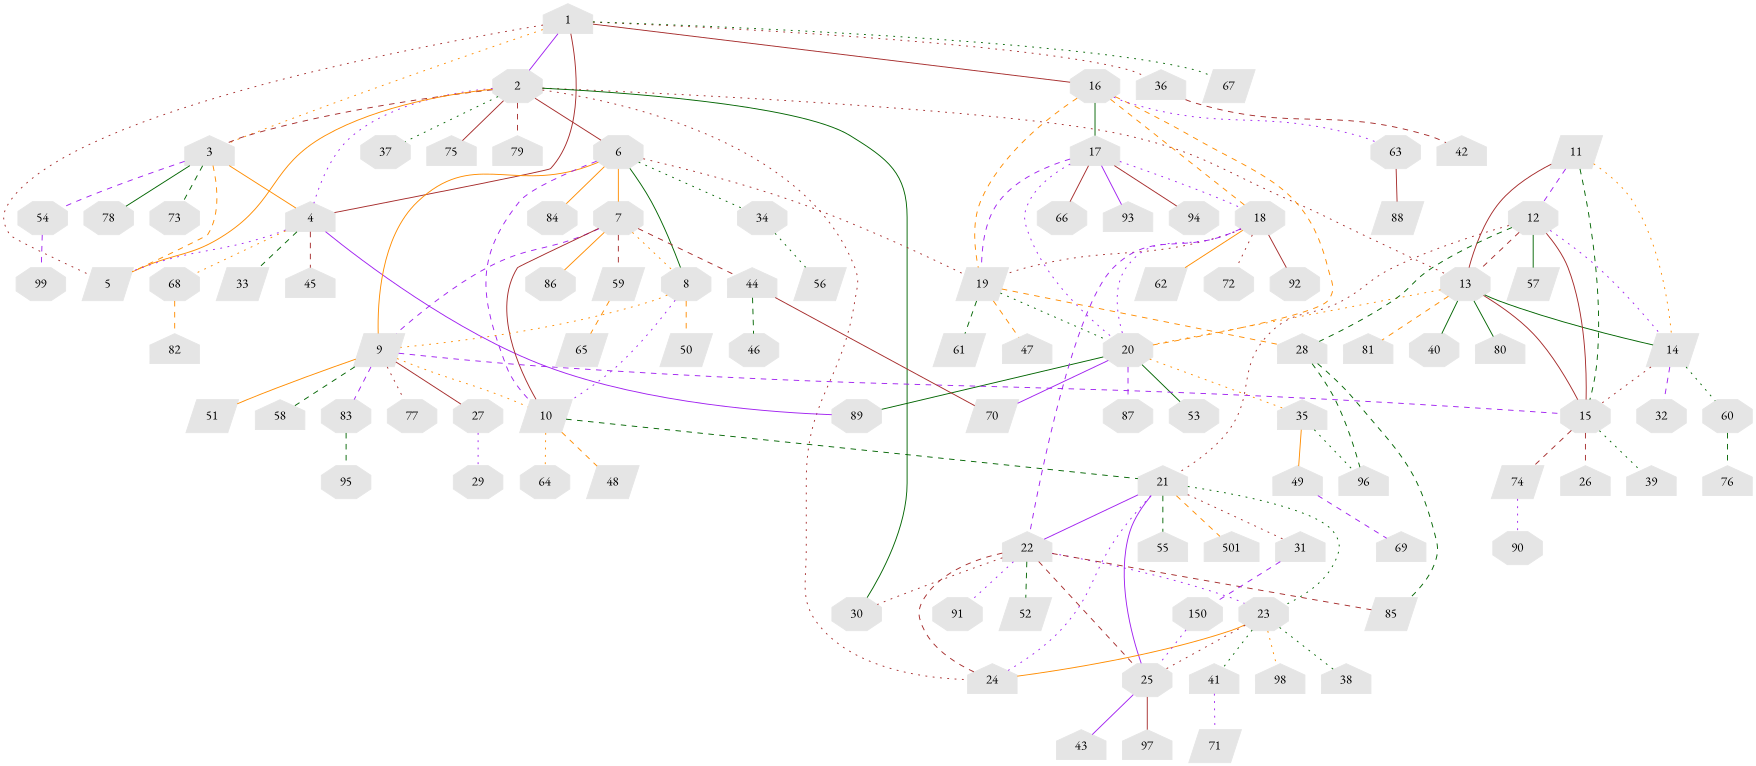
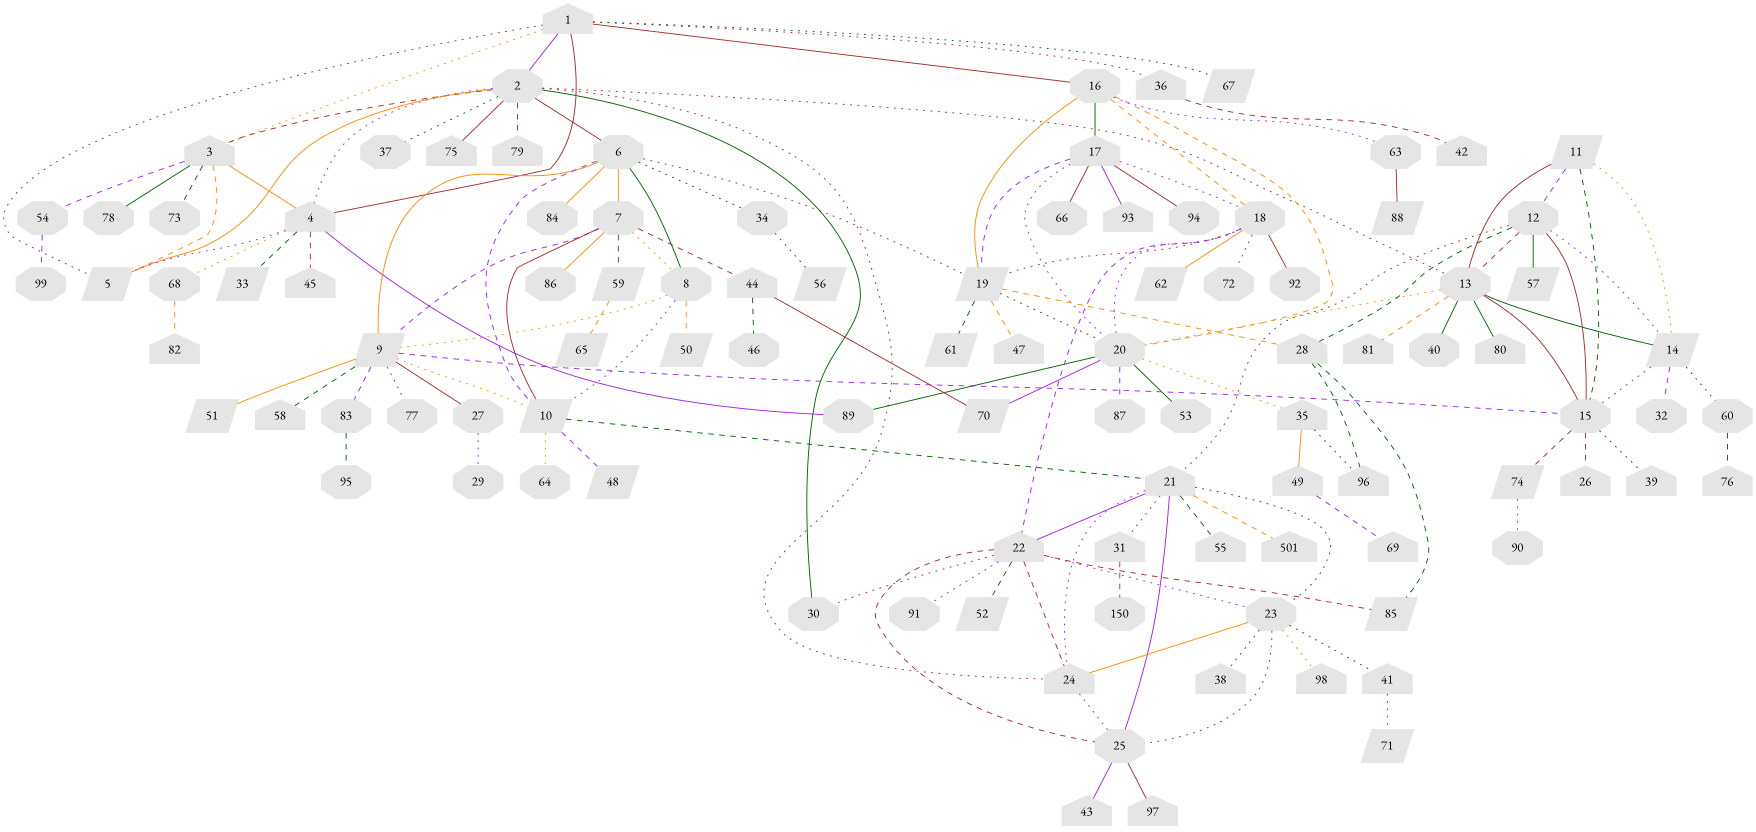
(1000, 169) -> (1000, 169)
(579, 449) -> (579, 449)
(1179, 639) -> (1094, 712)
